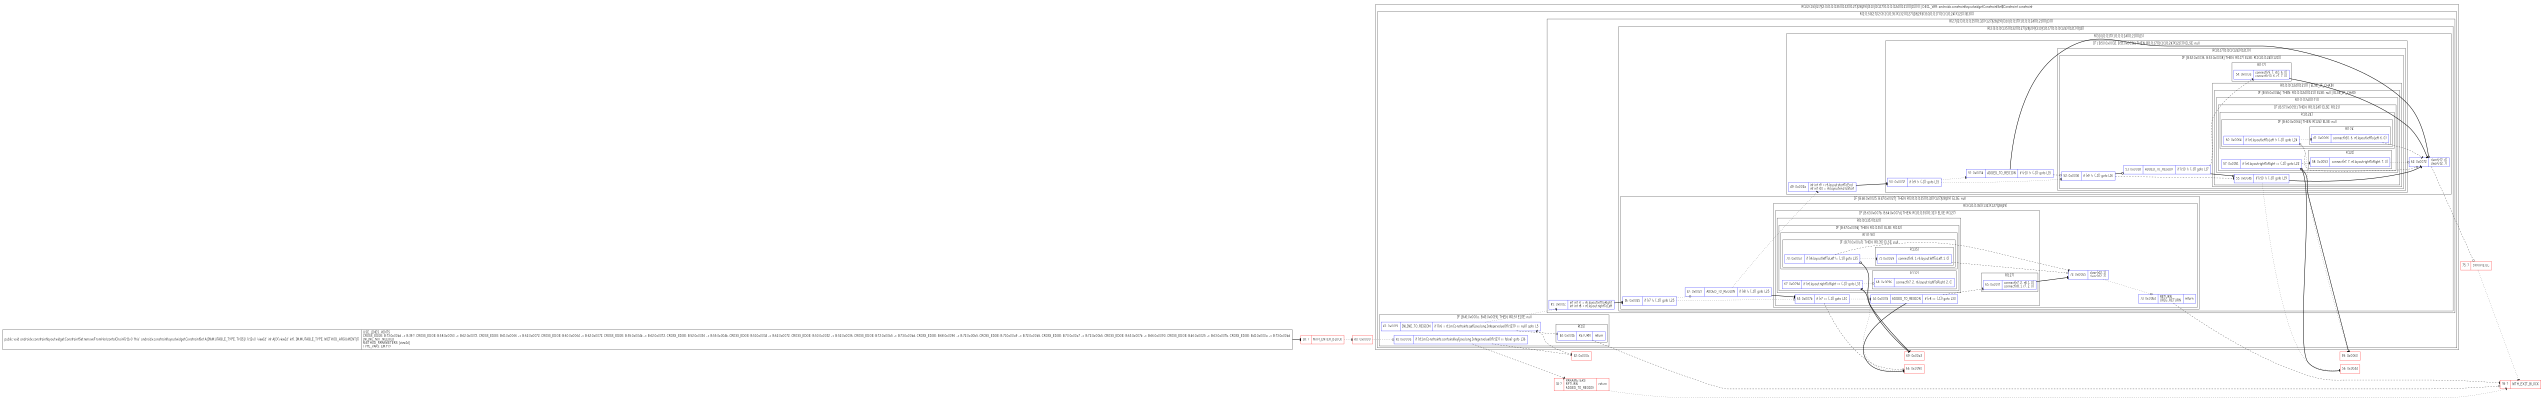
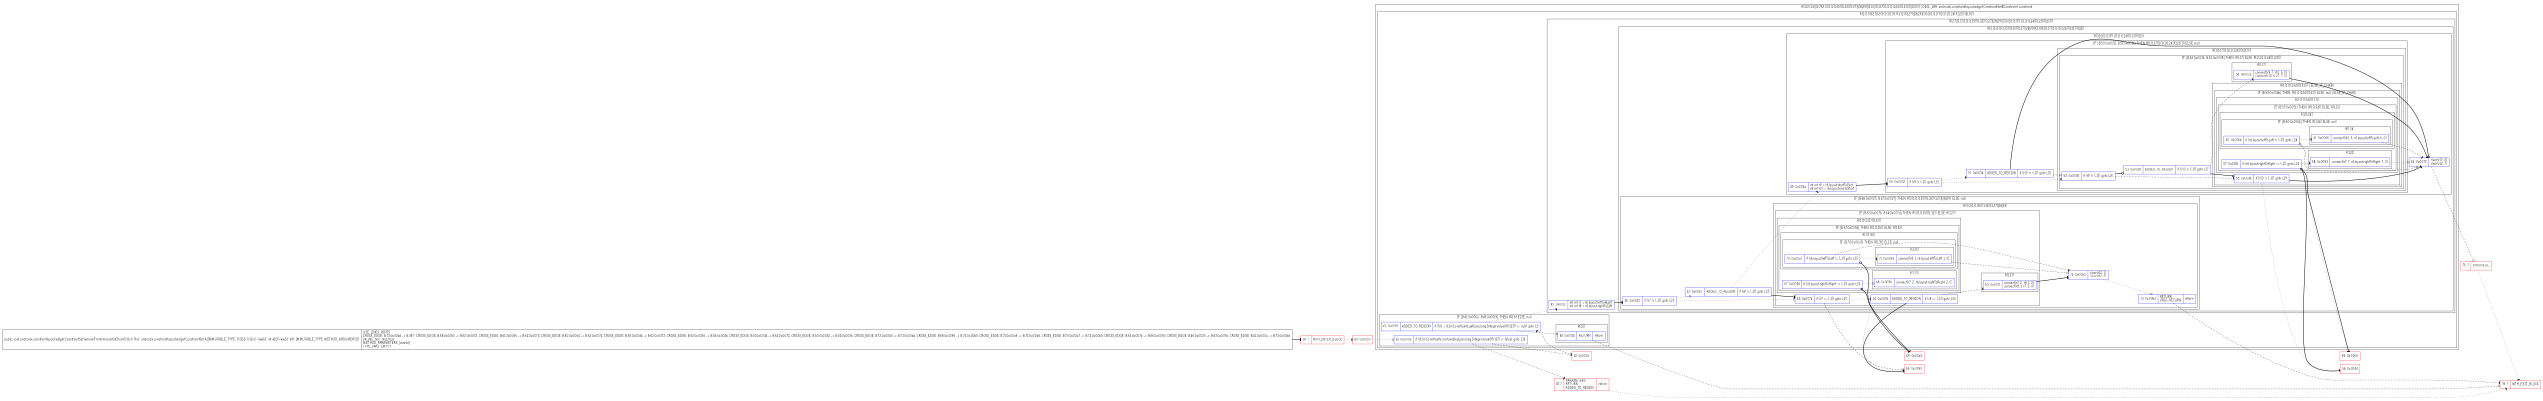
(1416, 326) -> (1416, 326)
